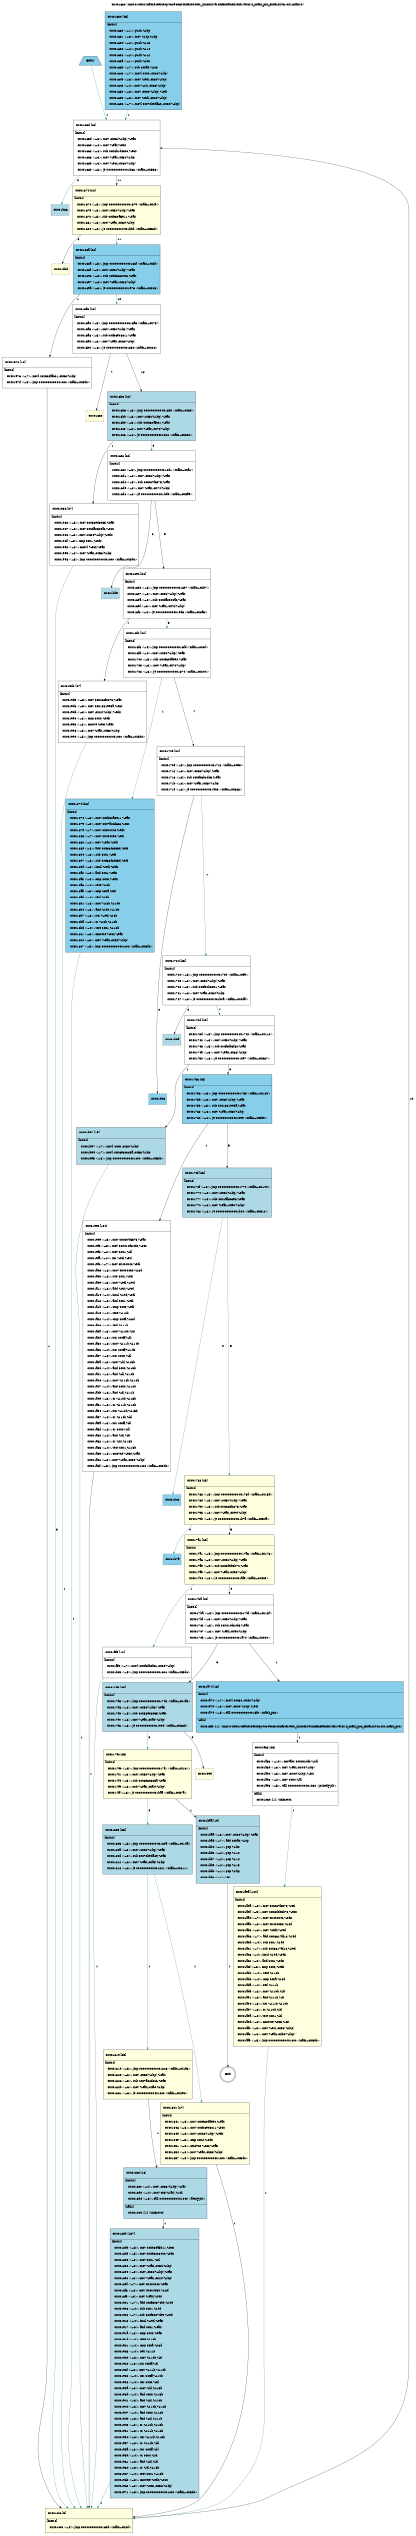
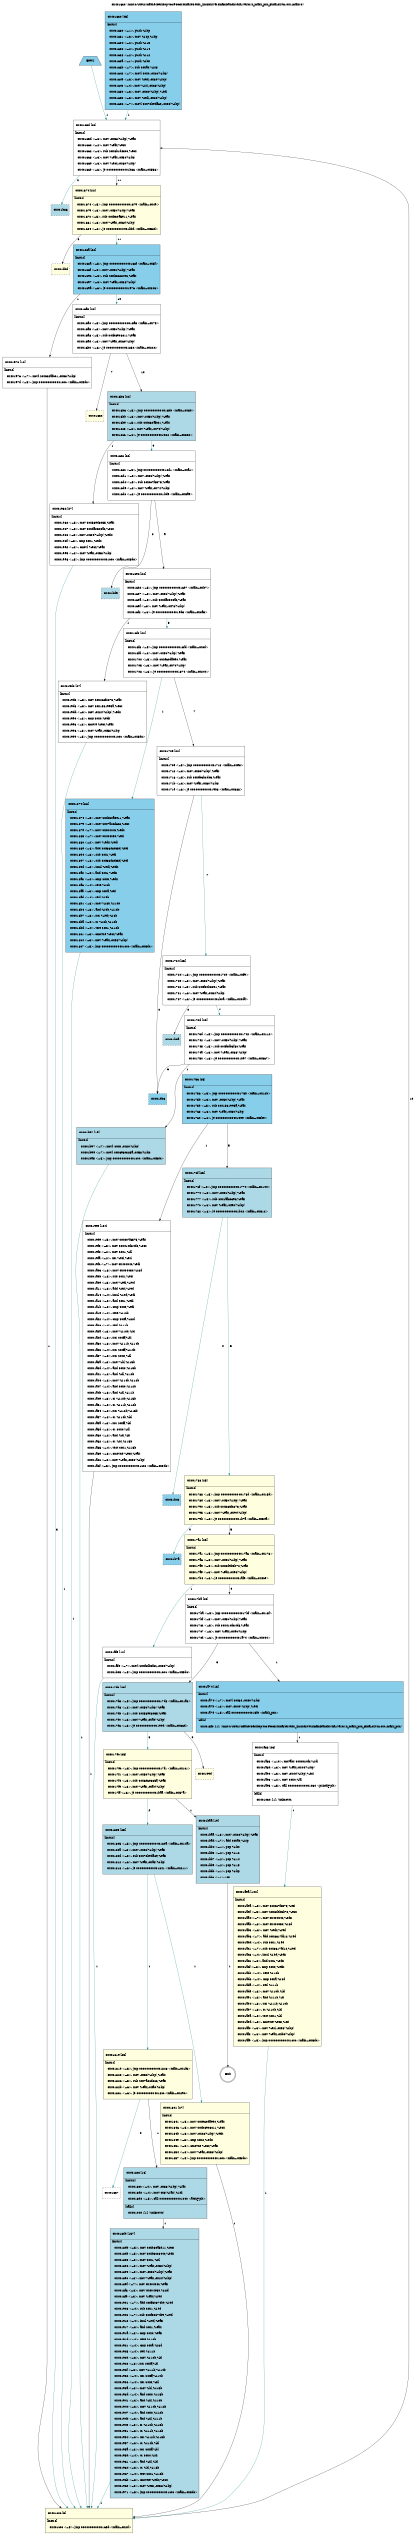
(228, 1068) -> (164, 1070)
none -> (111, 2193)
